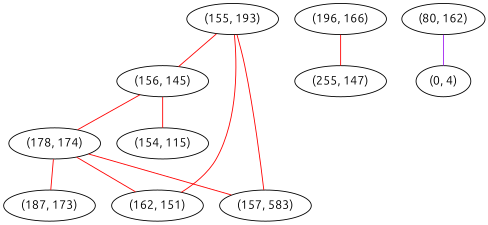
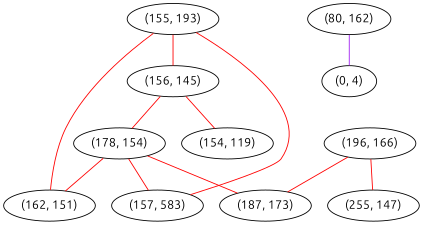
(55, 143) -> (119, 143)
(163, 143) -> (227, 143)
none -> (318, 175)
